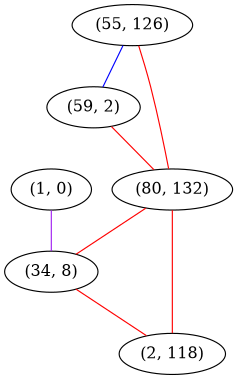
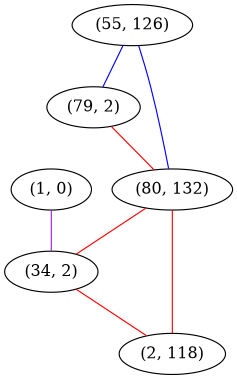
(94, 107) -> (94, 107)
(156, 107) -> (156, 107)
(51, 272) -> (51, 272)
